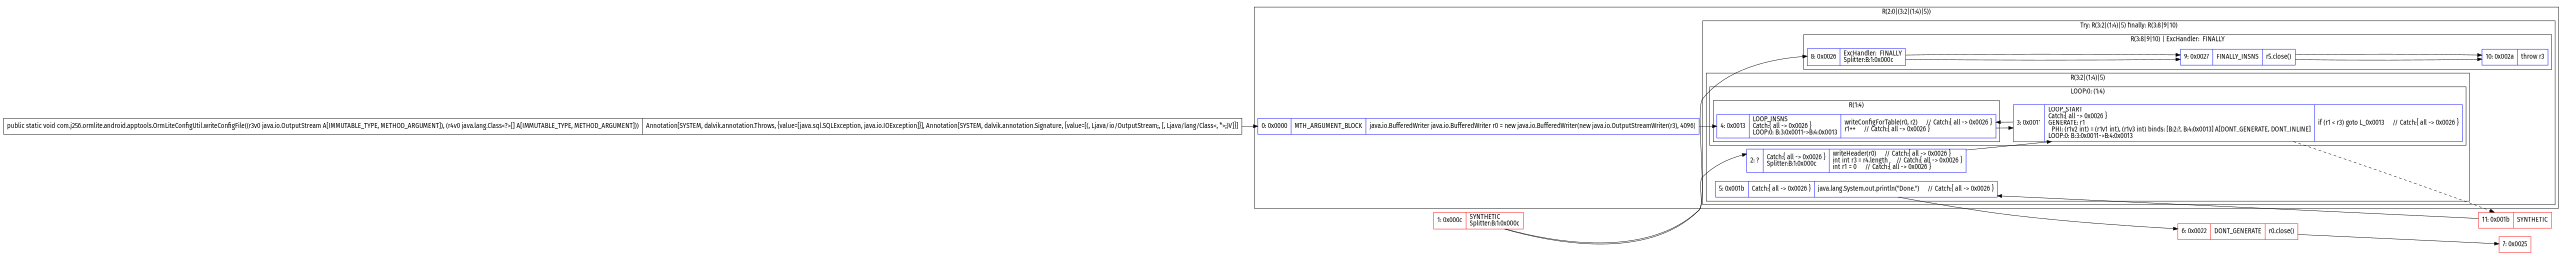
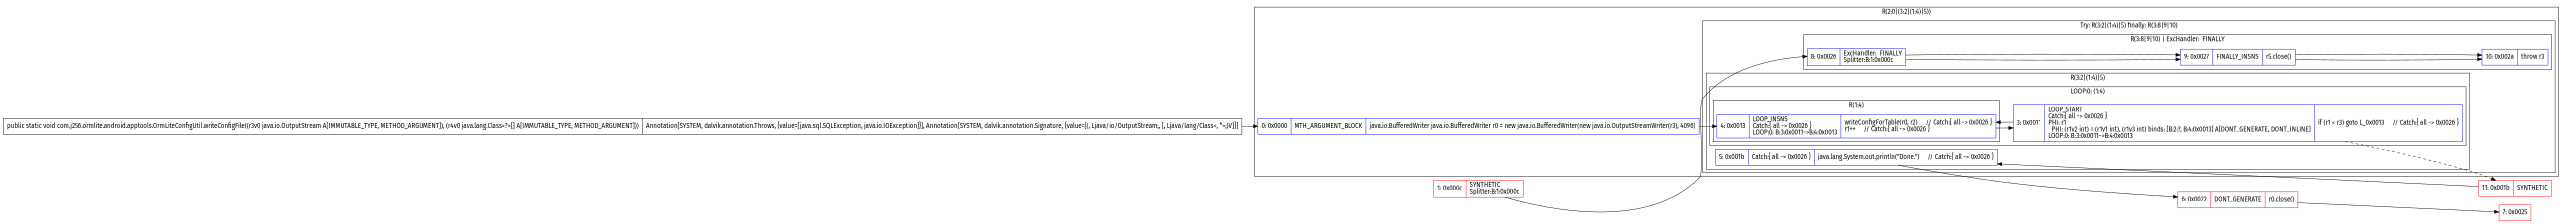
(2068, 123) -> (2058, 123)
(1856, 161) -> none
